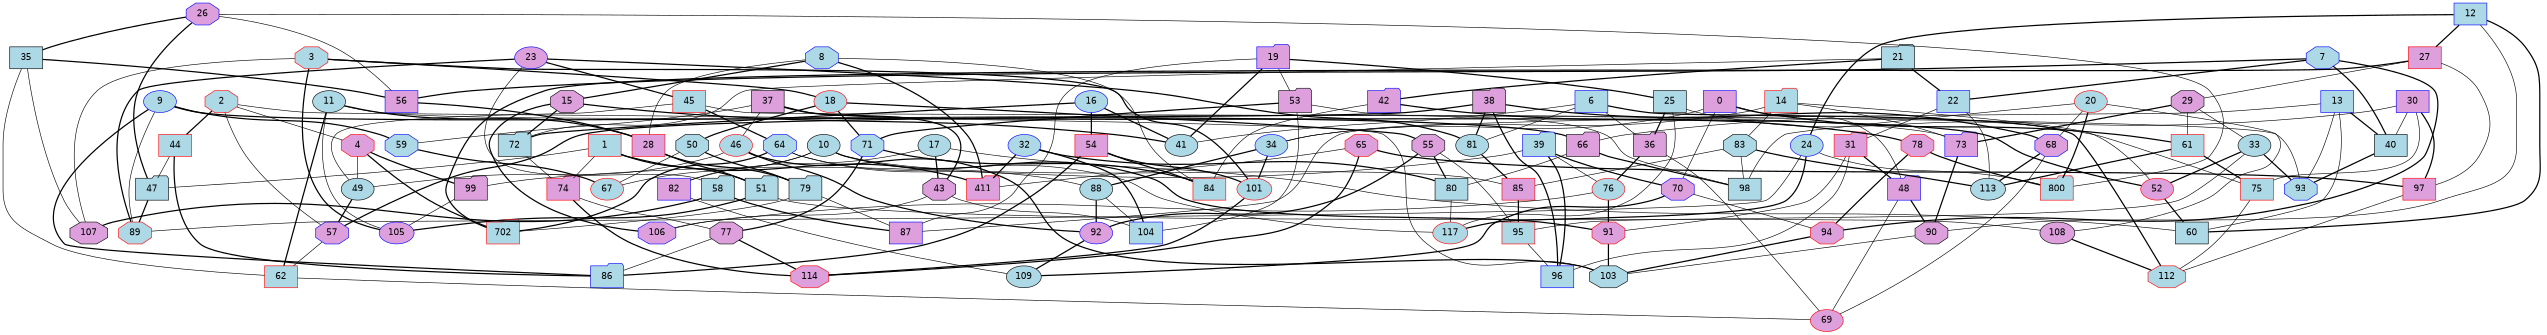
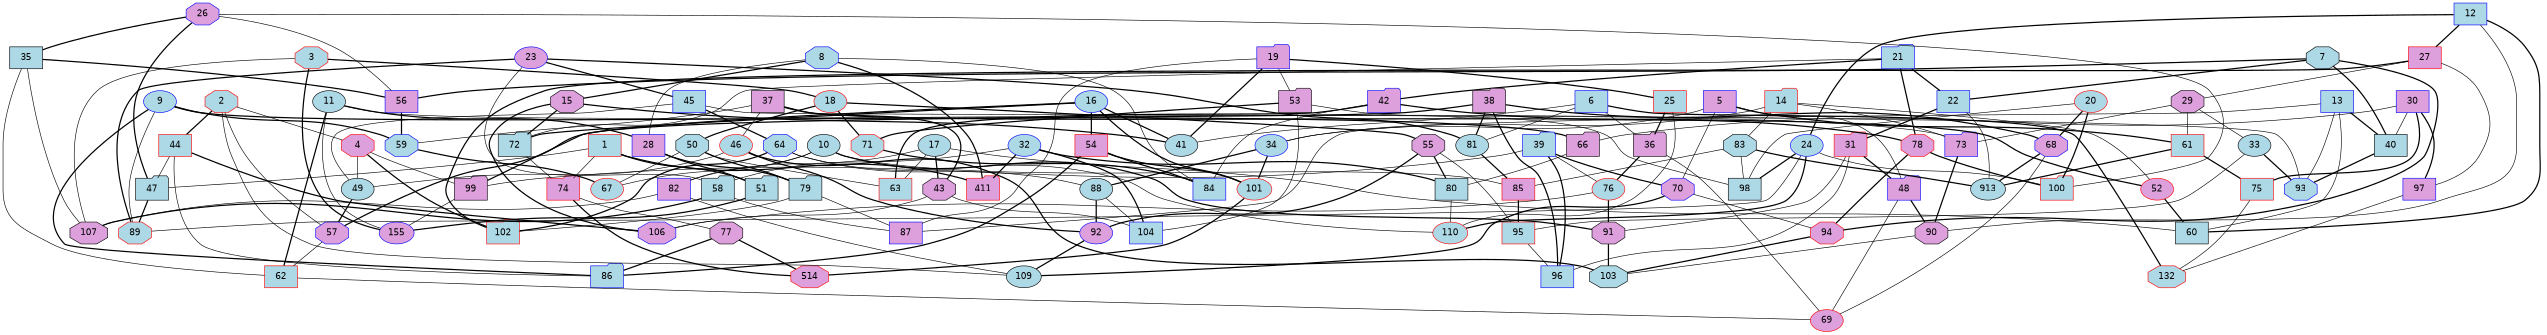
(1898, 58) -> (1898, 58)
(2323, 58) -> (2323, 58)
(686, 70) -> (1147, 149)
(689, 102) -> (689, 102)
(1670, 102) -> (1670, 102)
(1720, 102) -> (1720, 102)
none -> (1908, 102)
(483, 108) -> (401, 125)
none -> (776, 118)
(958, 119) -> (574, 262)
(2075, 119) -> (2075, 119)
(2094, 120) -> (2094, 120)
(1967, 122) -> none
(1902, 124) -> (1902, 124)
(648, 145) -> (648, 145)
(867, 145) -> (867, 145)
(1361, 145) -> none
none -> (871, 162)
(404, 166) -> (404, 166)
(2208, 167) -> none
(1664, 170) -> (1778, 166)
(2367, 171) -> (2367, 171)
none -> (895, 189)
(1209, 189) -> (1209, 189)
(1988, 189) -> (1988, 189)
(2057, 189) -> (2057, 189)
(2419, 189) -> (2419, 189)
none -> (310, 194)
(834, 195) -> none
none -> (310, 201)
(838, 223) -> (838, 223)
(397, 233) -> (397, 233)
(503, 233) -> (503, 233)
(1450, 233) -> (1450, 233)
(1608, 233) -> (1608, 233)
(2057, 233) -> none
(226, 253) -> (226, 253)
(672, 253) -> (672, 253)
(810, 277) -> (810, 277)
(2167, 277) -> (2167, 277)
